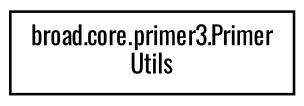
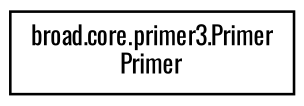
(152, 53) -> (152, 53)
